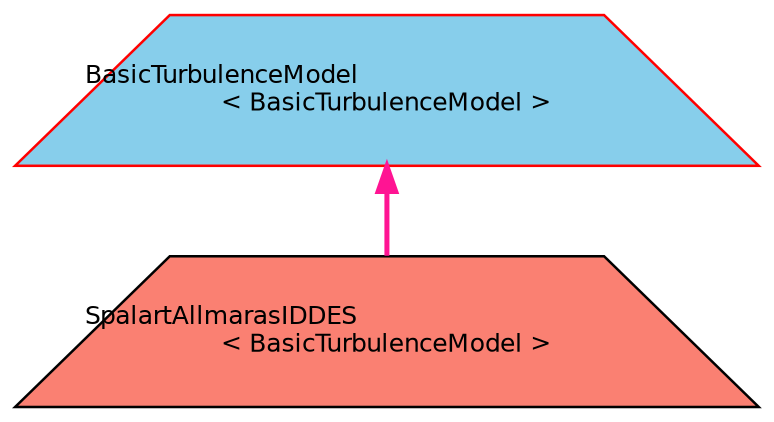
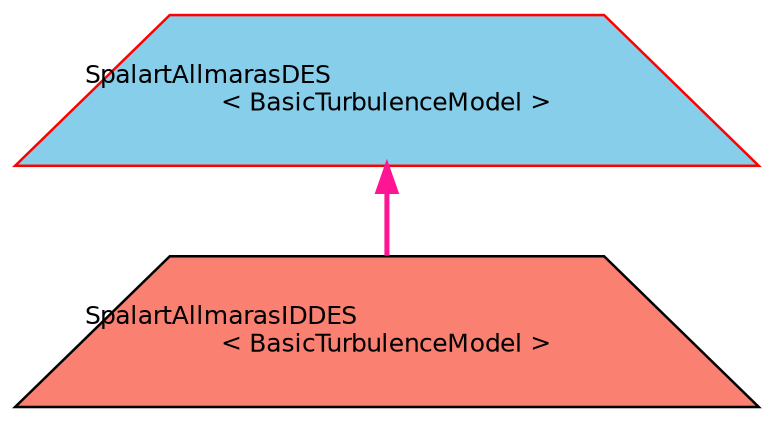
(387, 90) -> (387, 90)
